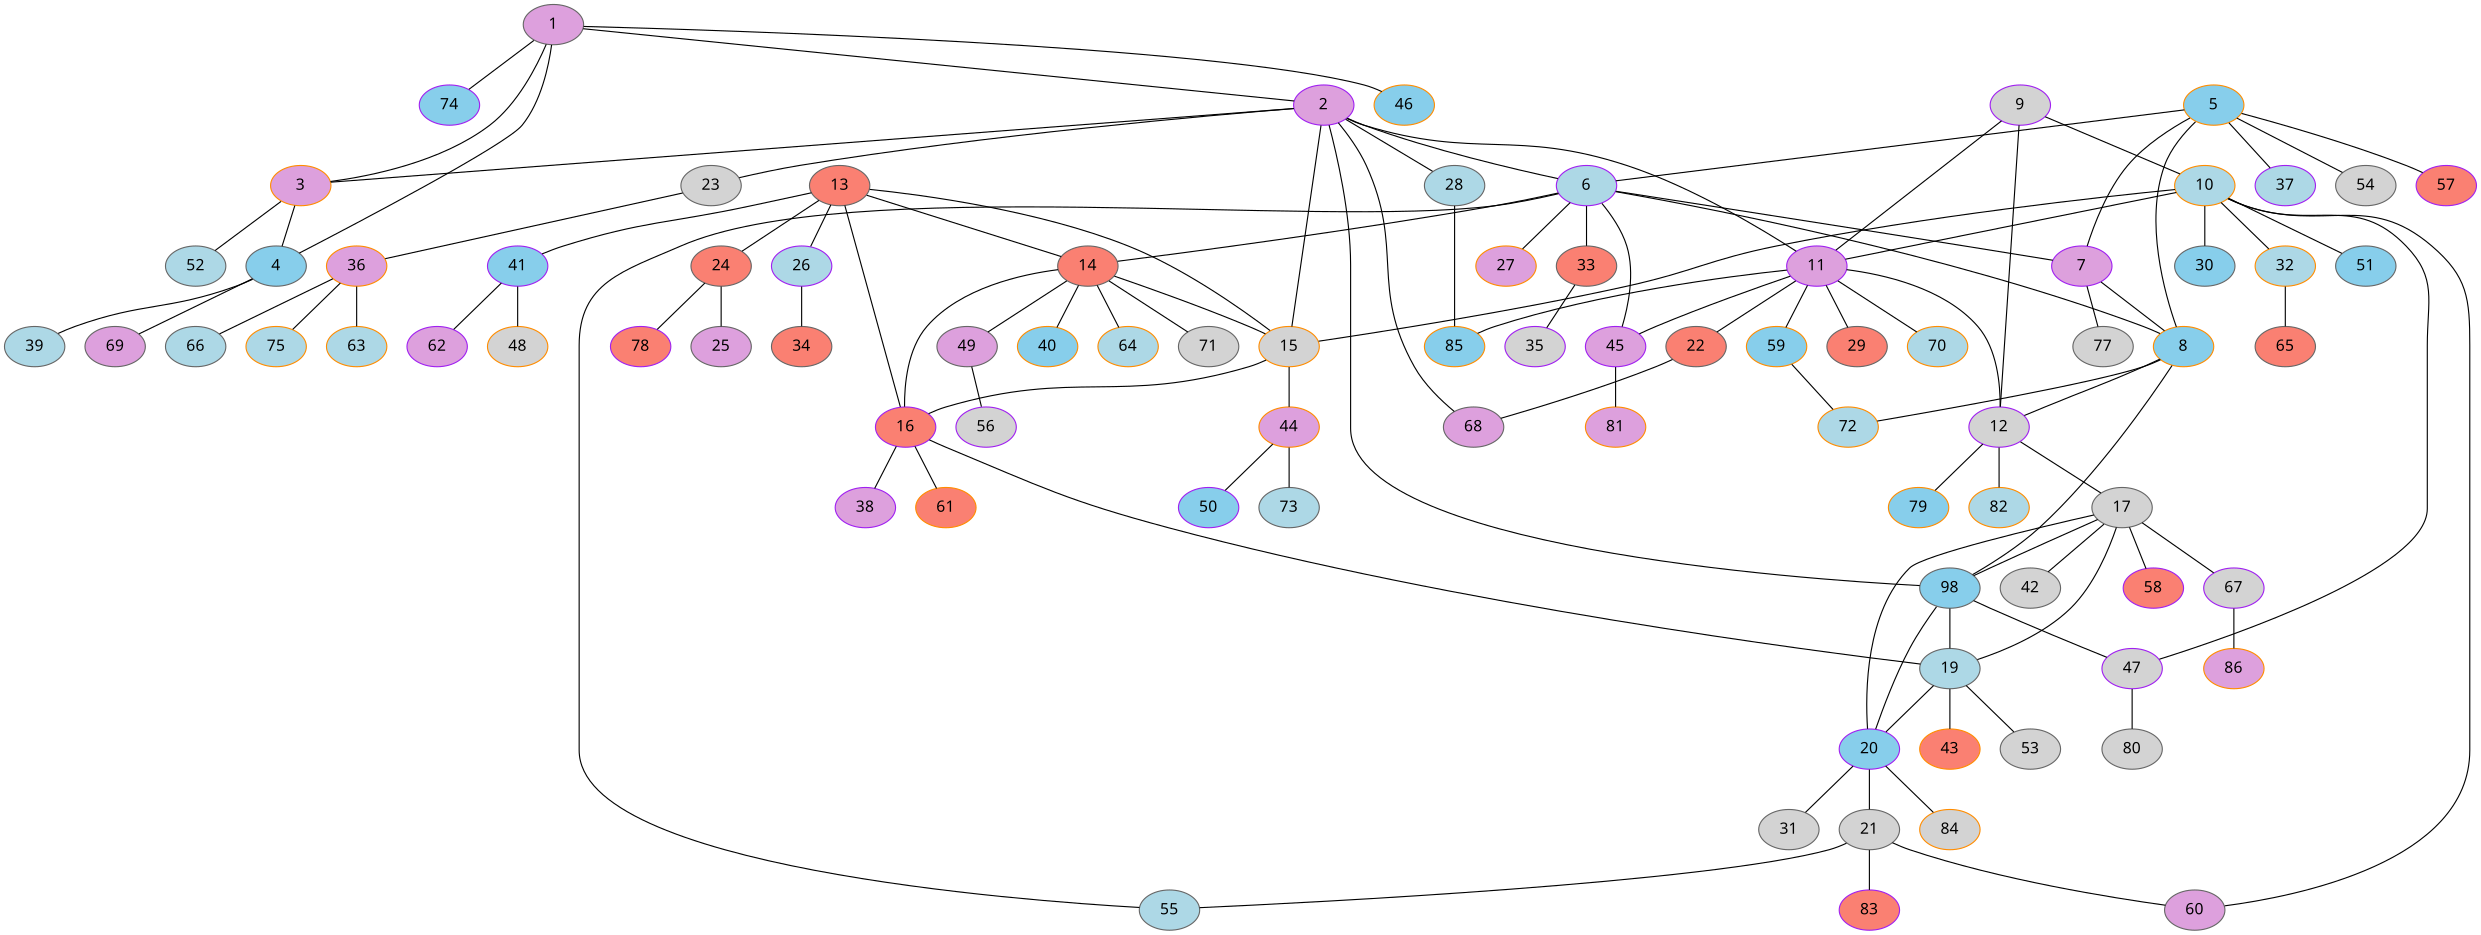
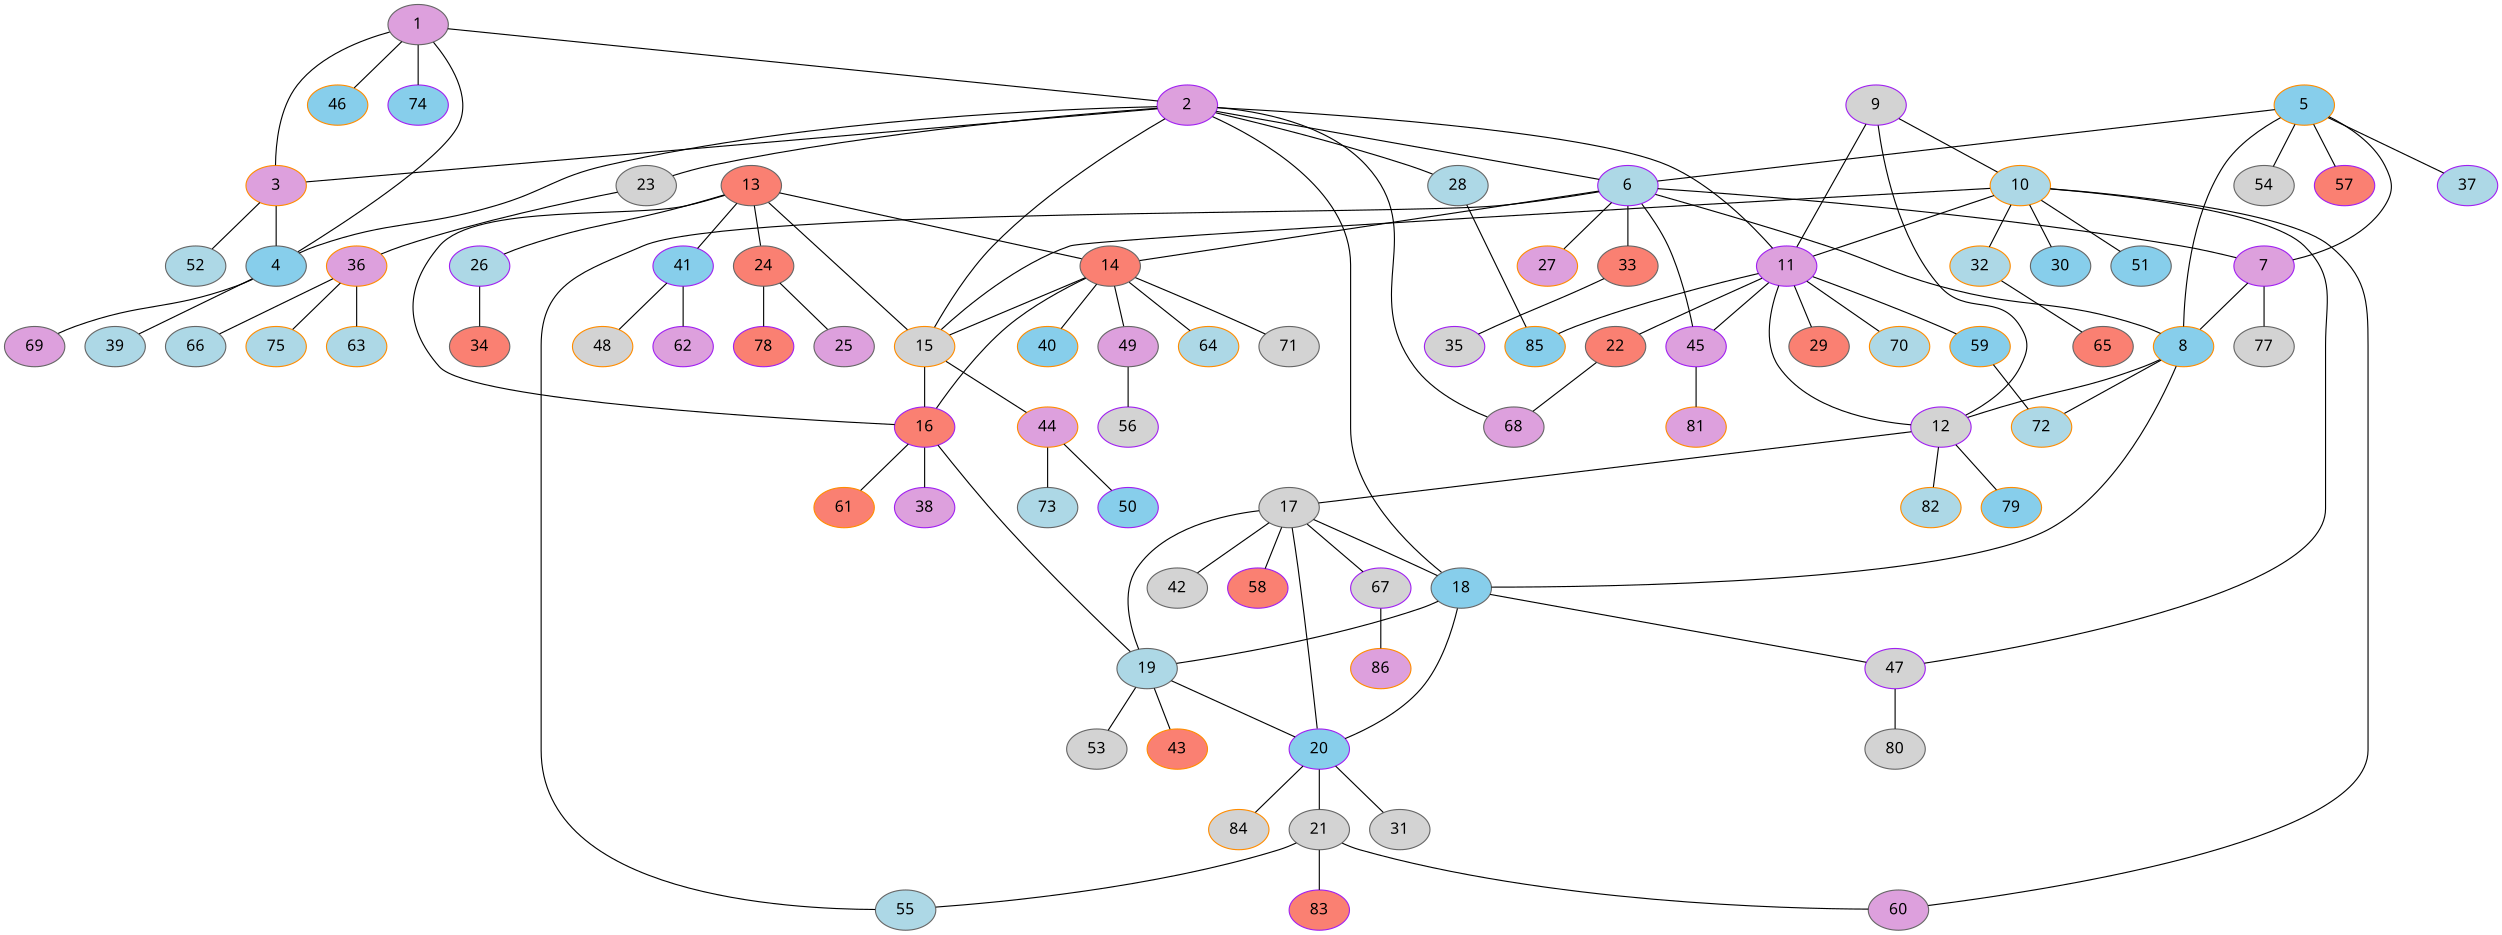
none -> (808, 132)
(1950, 588) -> (1461, 588)
